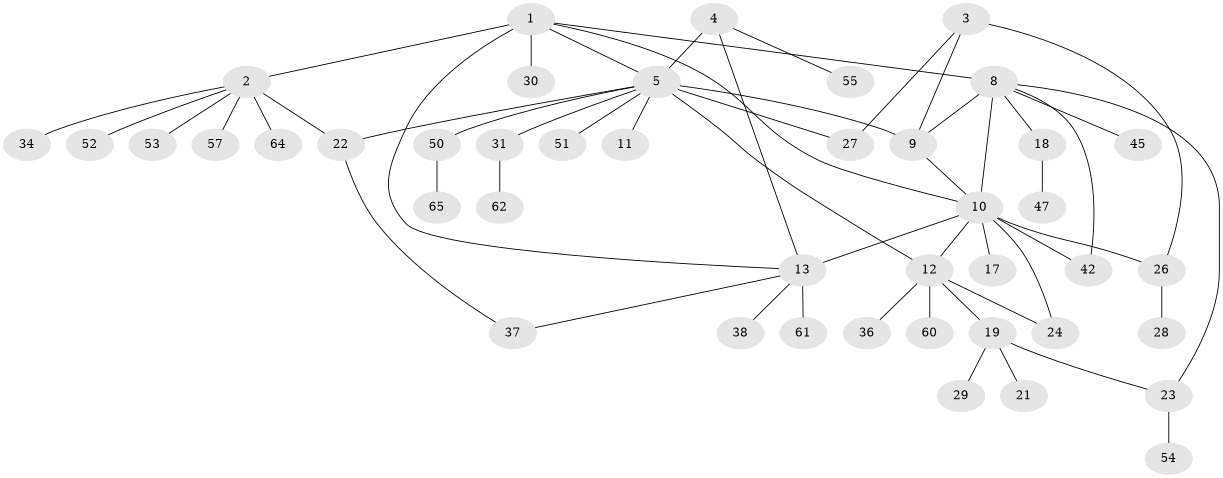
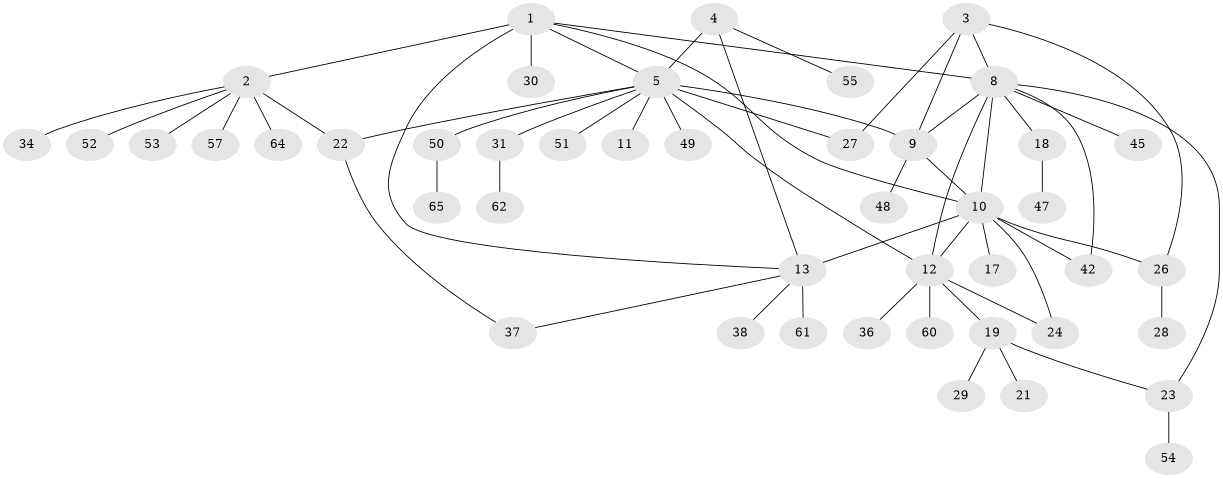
none -> (980, 51)
none -> (688, 145)
none -> (954, 174)
none -> (884, 208)
